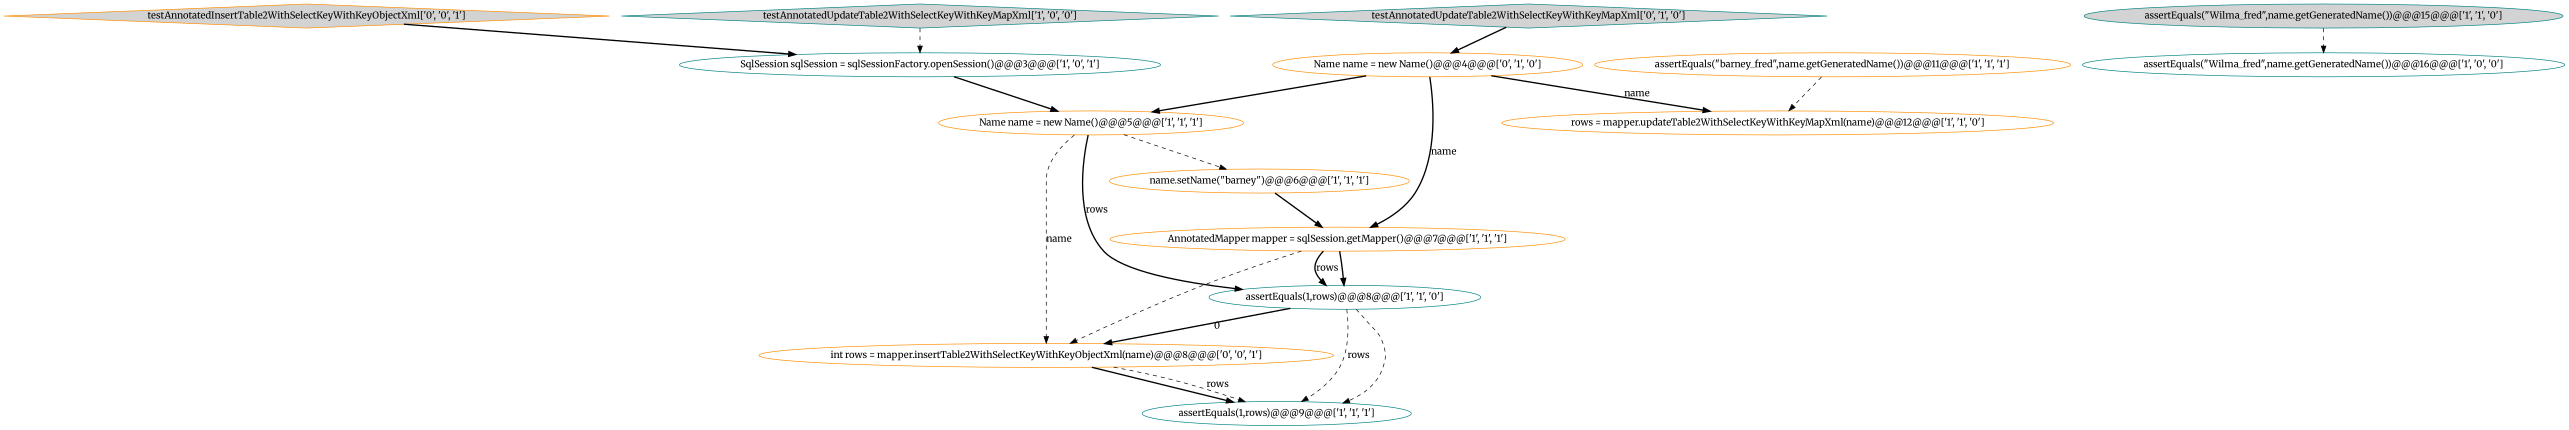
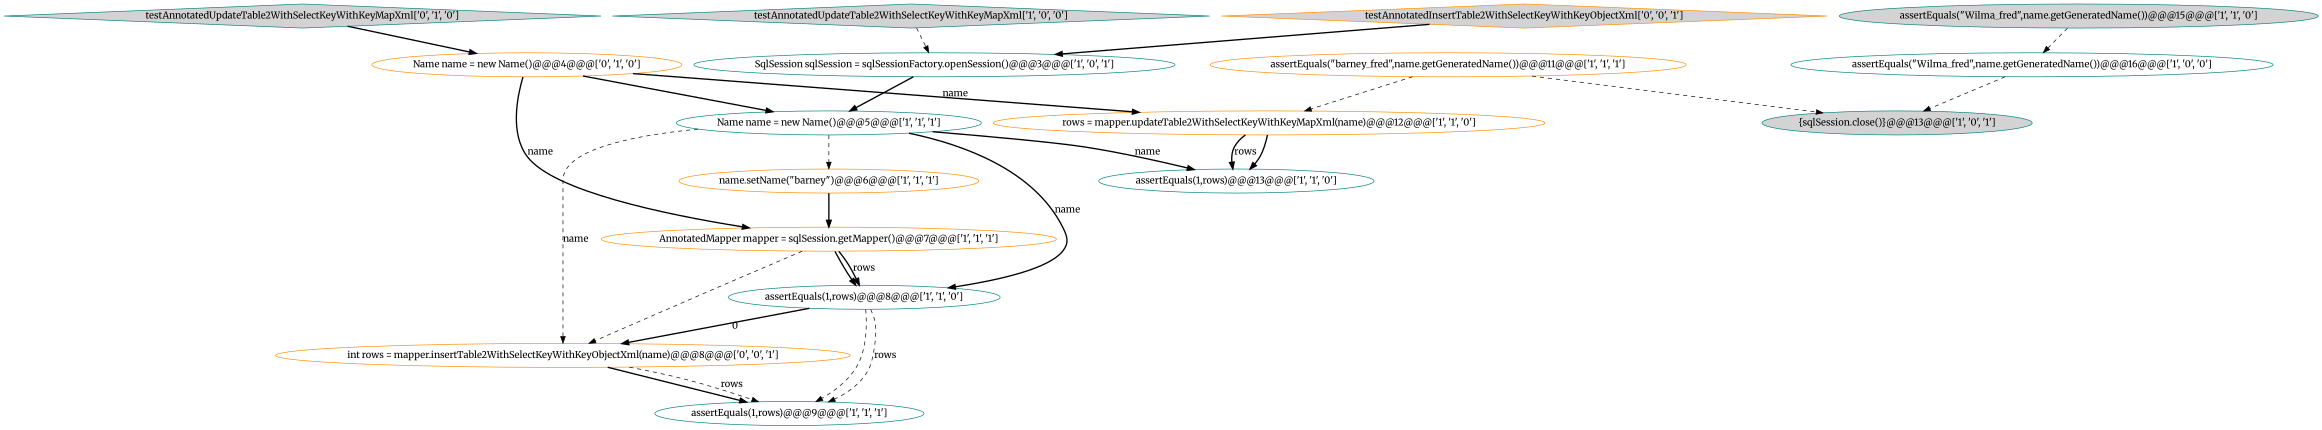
(1091, 123) -> (829, 123)
none -> (1897, 123)
none -> (1236, 181)
(1097, 210) -> (1068, 210)
